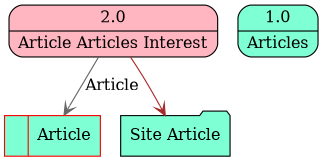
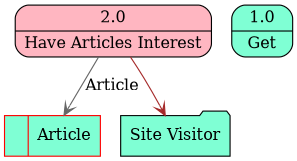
(113, 43) -> (113, 43)
(278, 43) -> (262, 43)
(175, 136) -> (175, 136)
